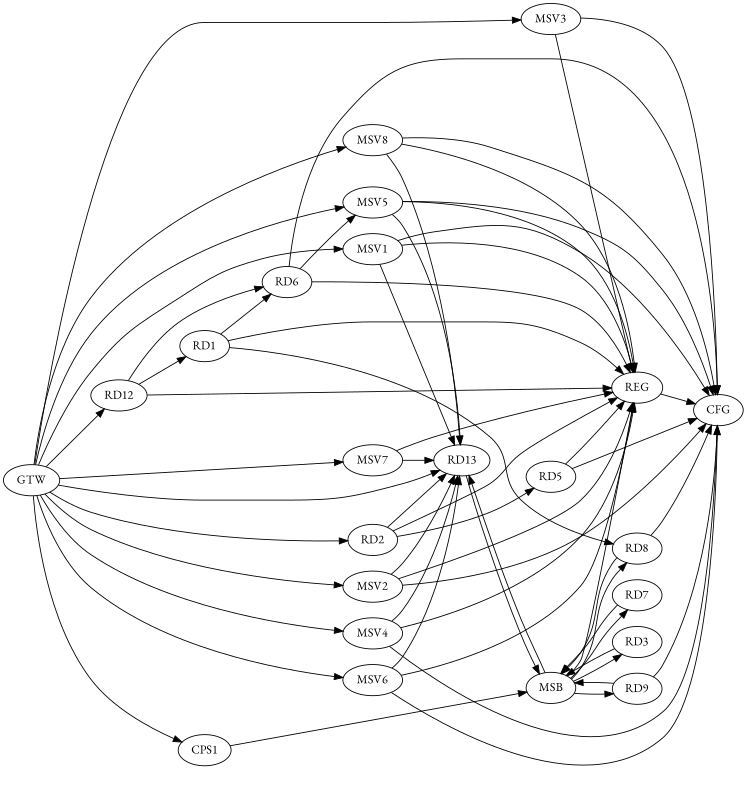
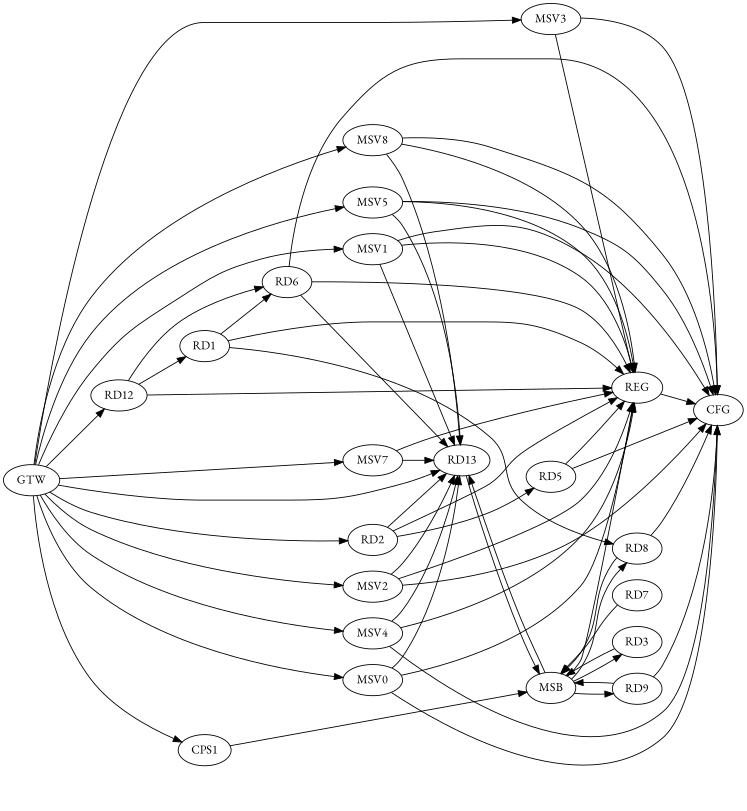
(324, 244) -> (371, 368)
(597, 646) -> none
(373, 680) -> (373, 680)
